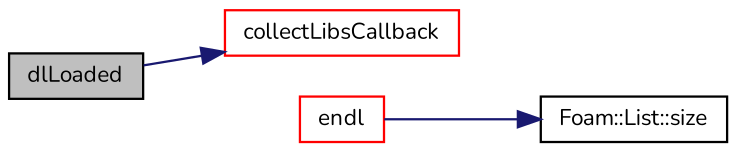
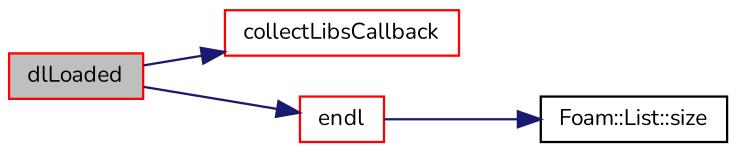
(76, 76) -> (76, 76)
none -> (210, 98)
